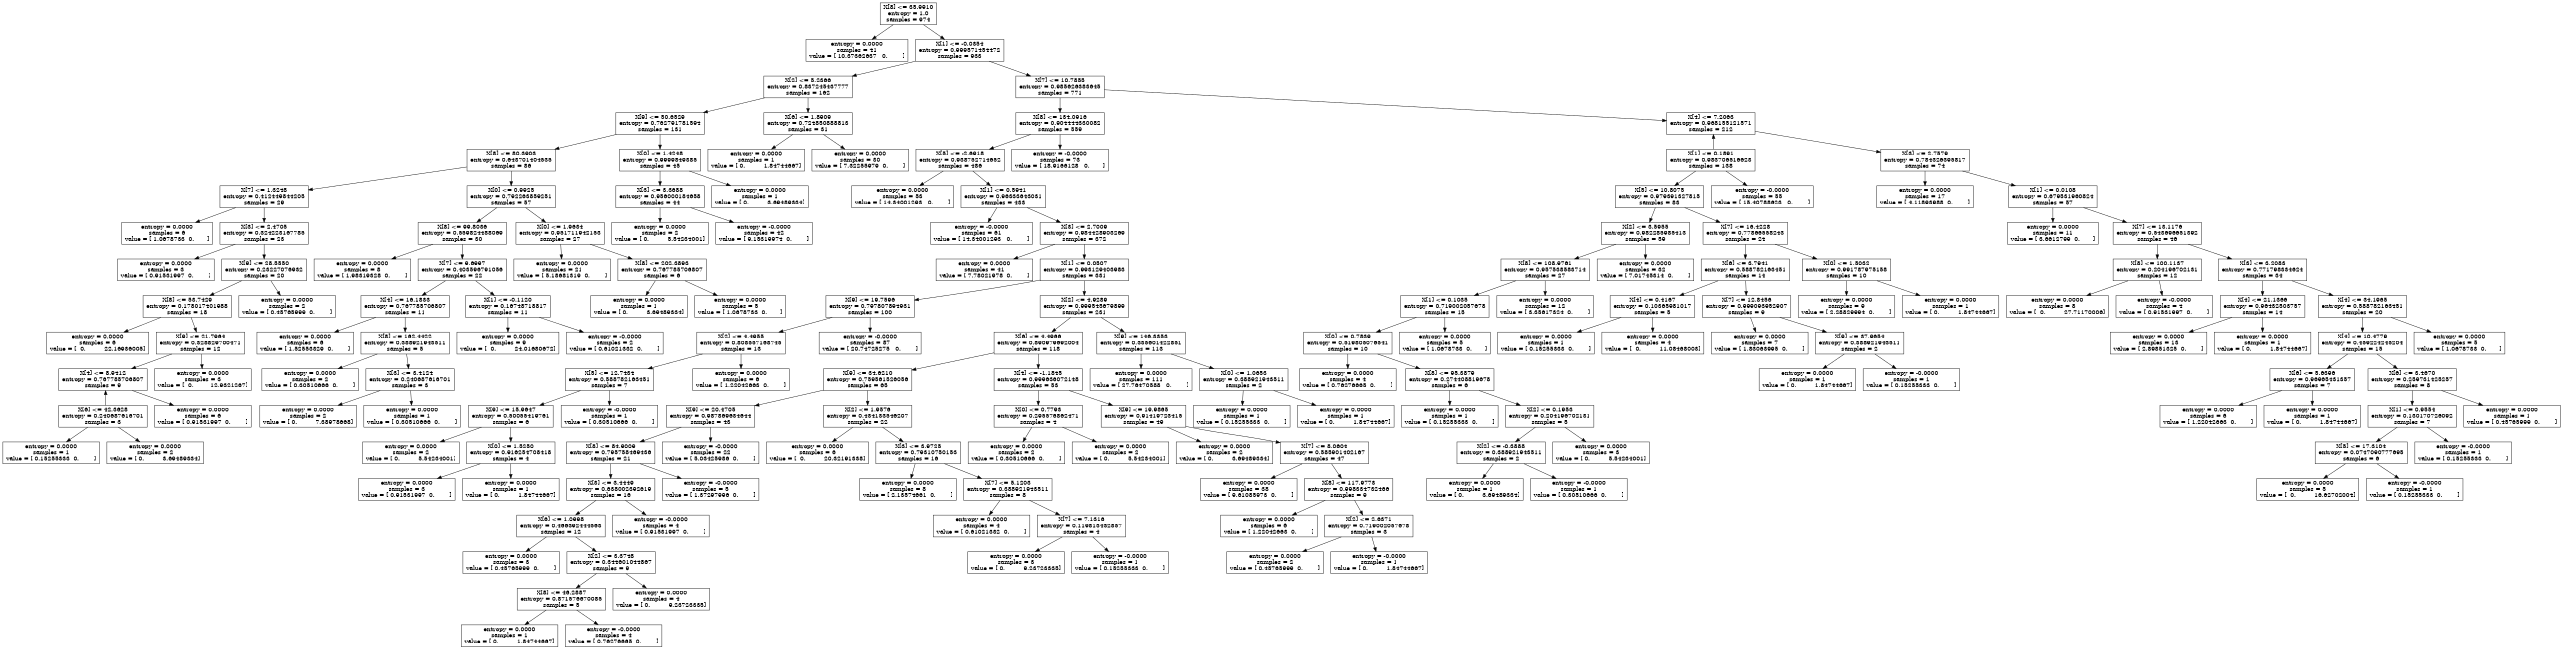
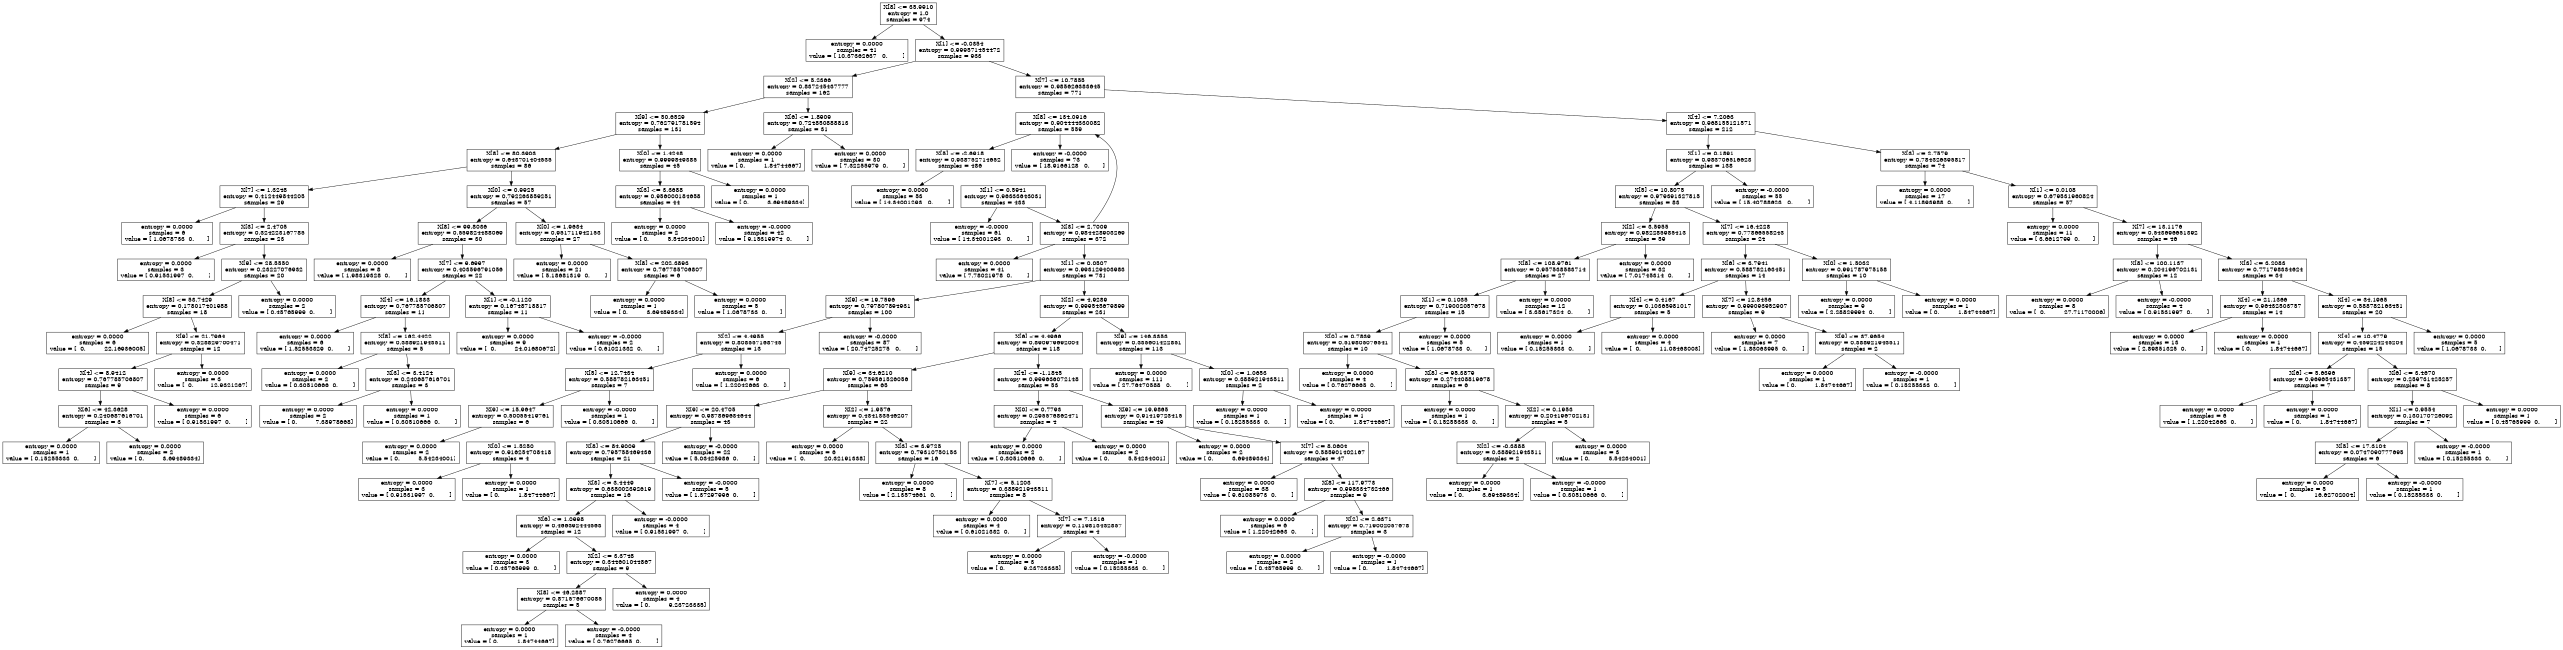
(1060, 103) -> (1116, 179)
(1714, 144) -> (1708, 140)
(980, 177) -> none
(1084, 270) -> (1084, 270)
(106, 400) -> (100, 396)
(511, 432) -> none
